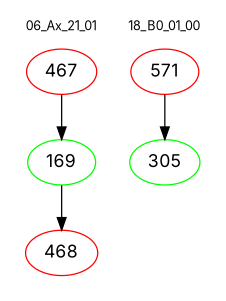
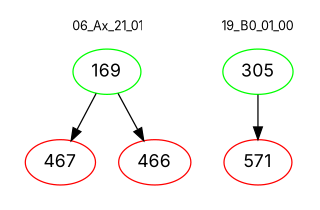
(165, 27) -> (258, 27)
(62, 111) -> (87, 111)
(165, 111) -> (258, 111)
(62, 253) -> (155, 162)
